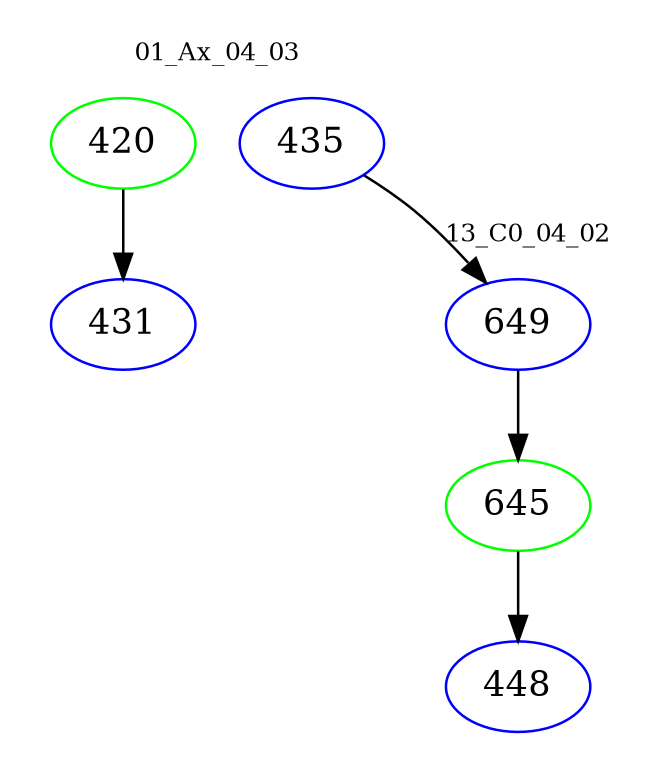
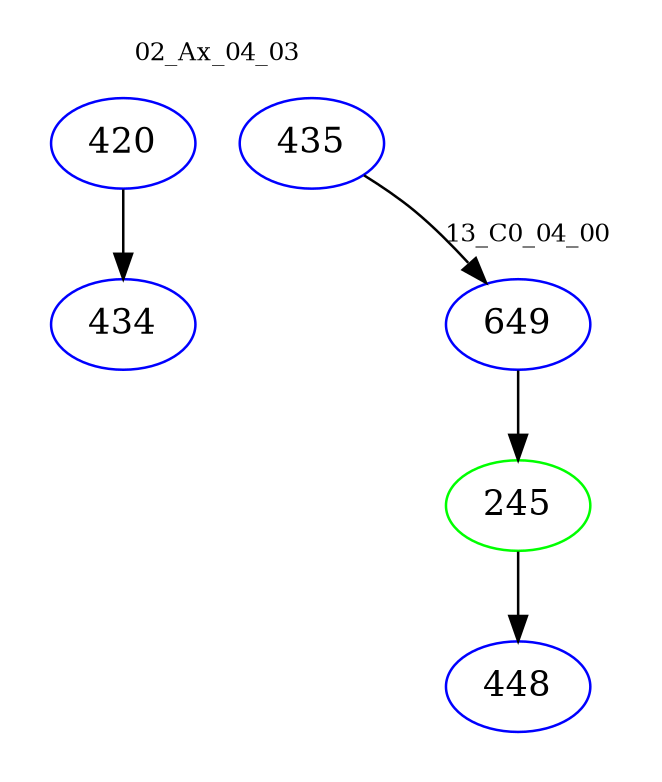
(218, 54) -> (218, 54)
(123, 143) -> (123, 143)
(528, 235) -> (528, 235)
(123, 324) -> (123, 324)
(518, 506) -> (518, 506)
